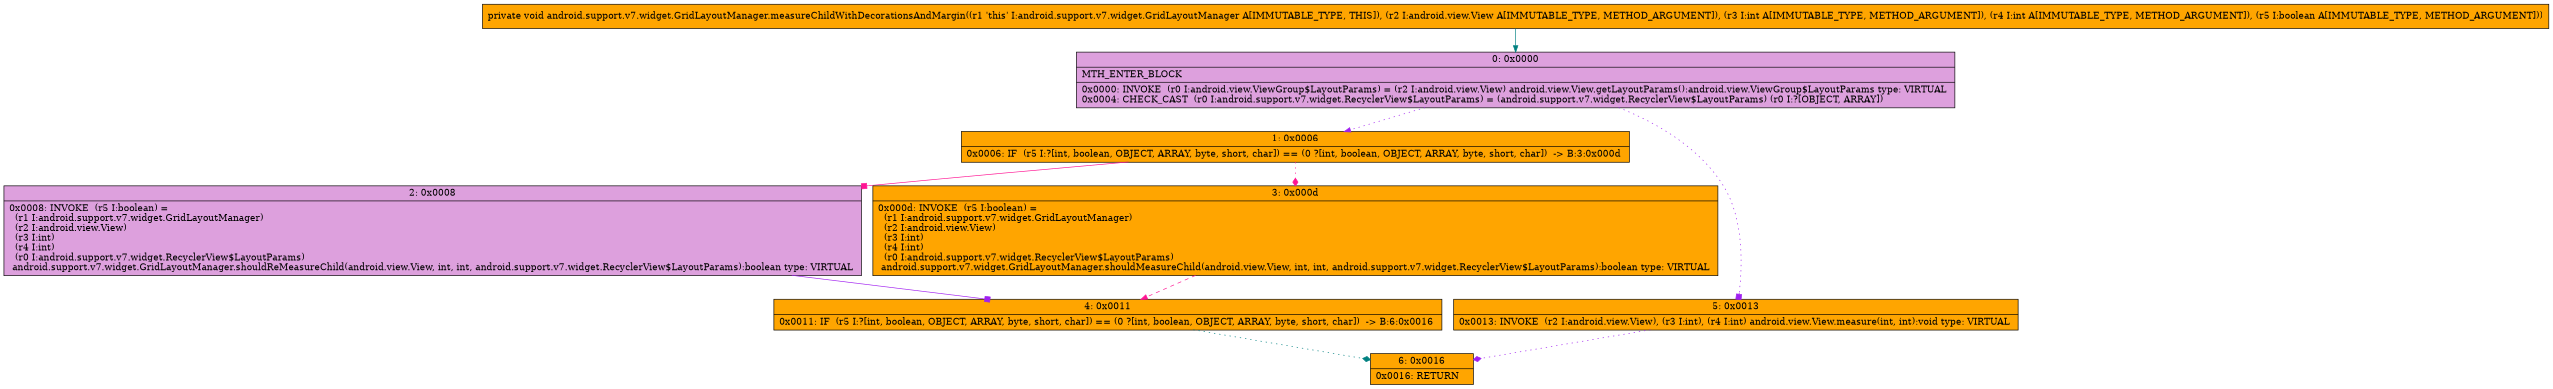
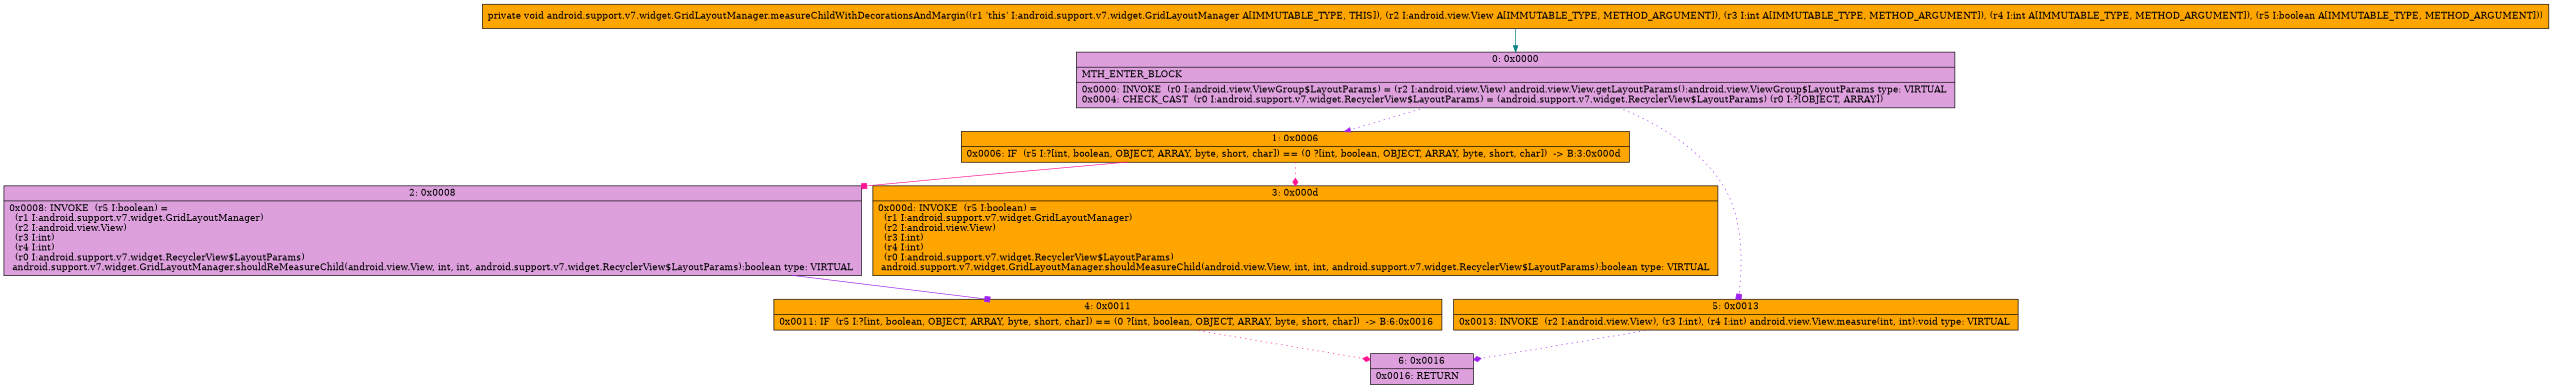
(1171, 286) -> none
(1278, 344) -> (1278, 344)
(1422, 369) -> (1422, 369)
